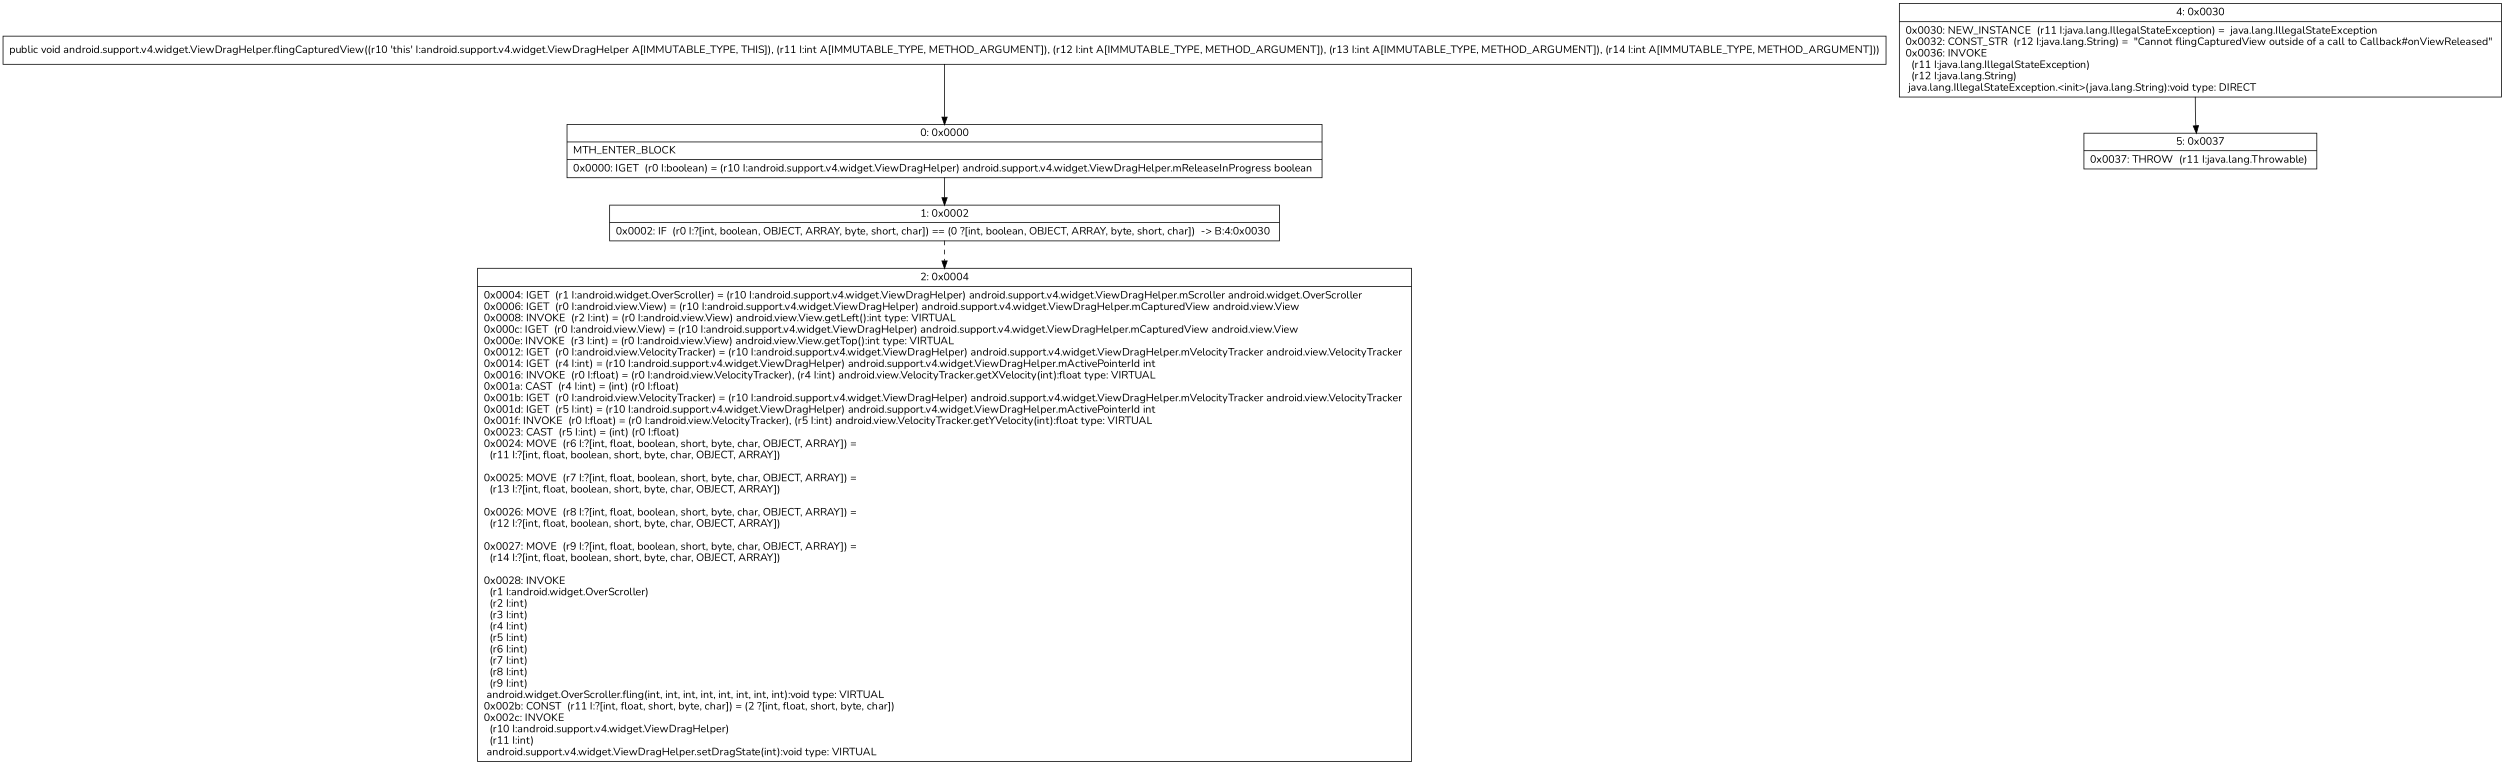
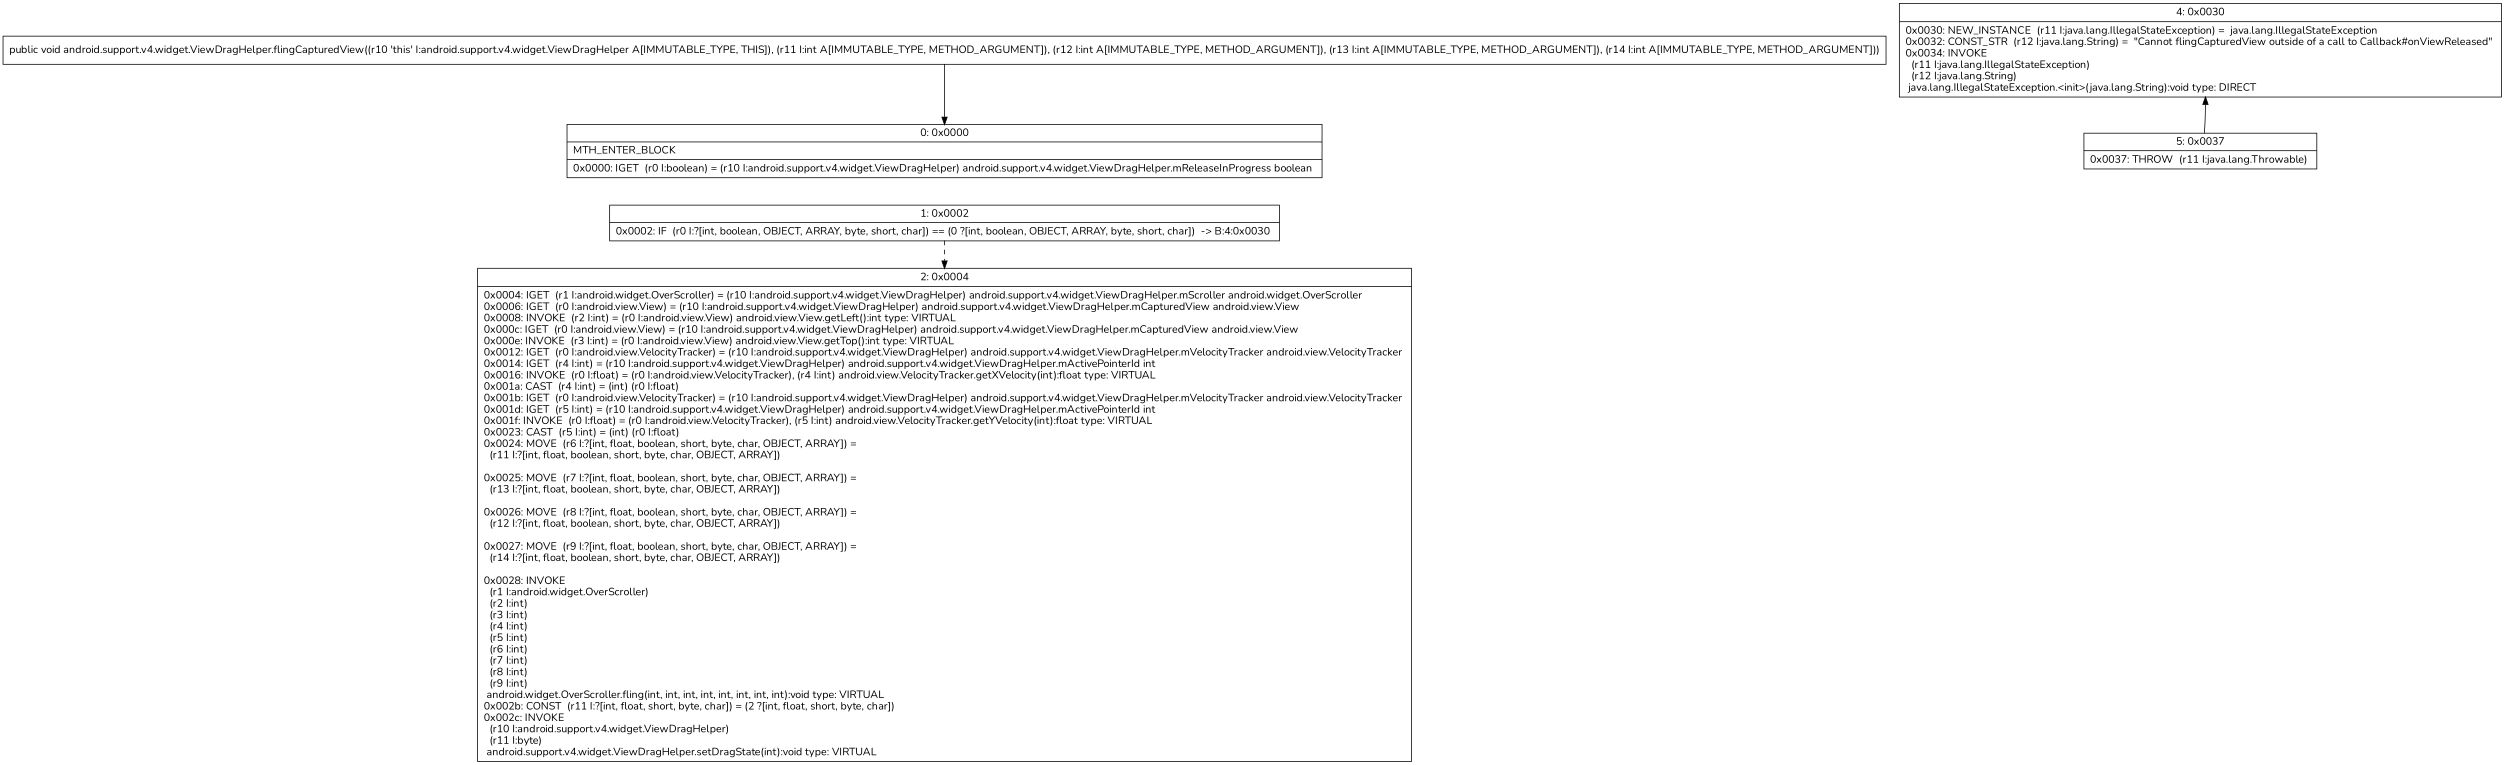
(1949, 53) -> (1949, 53)
(2195, 111) -> (2205, 119)
(945, 188) -> none
(509, 741) -> (513, 741)
